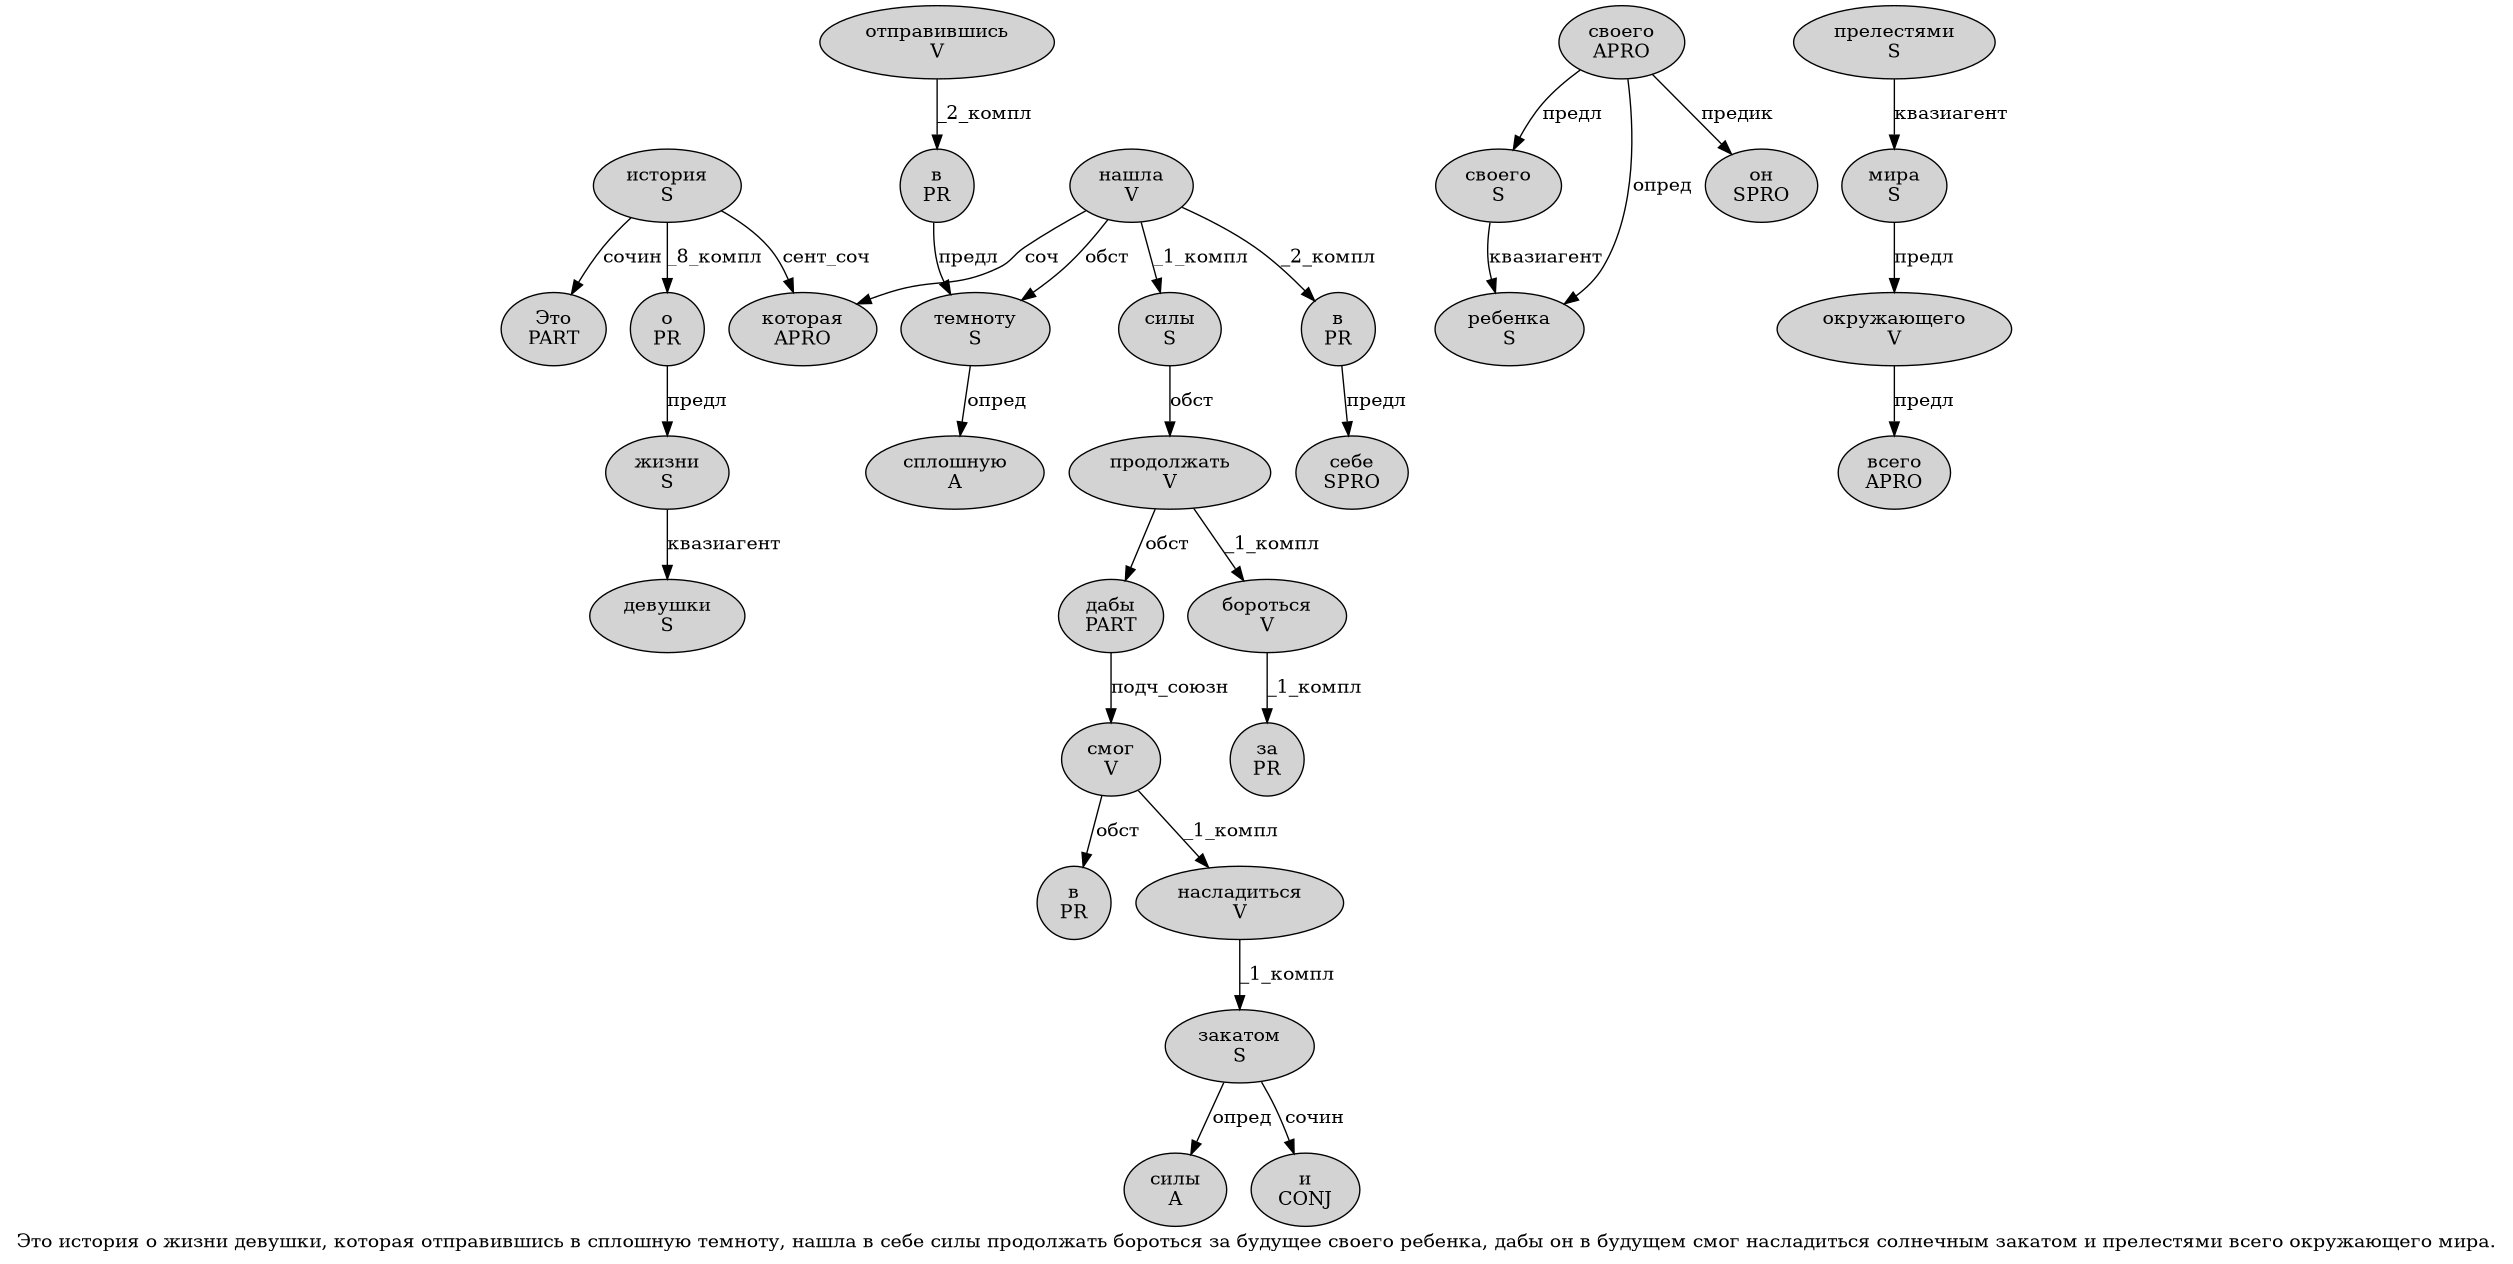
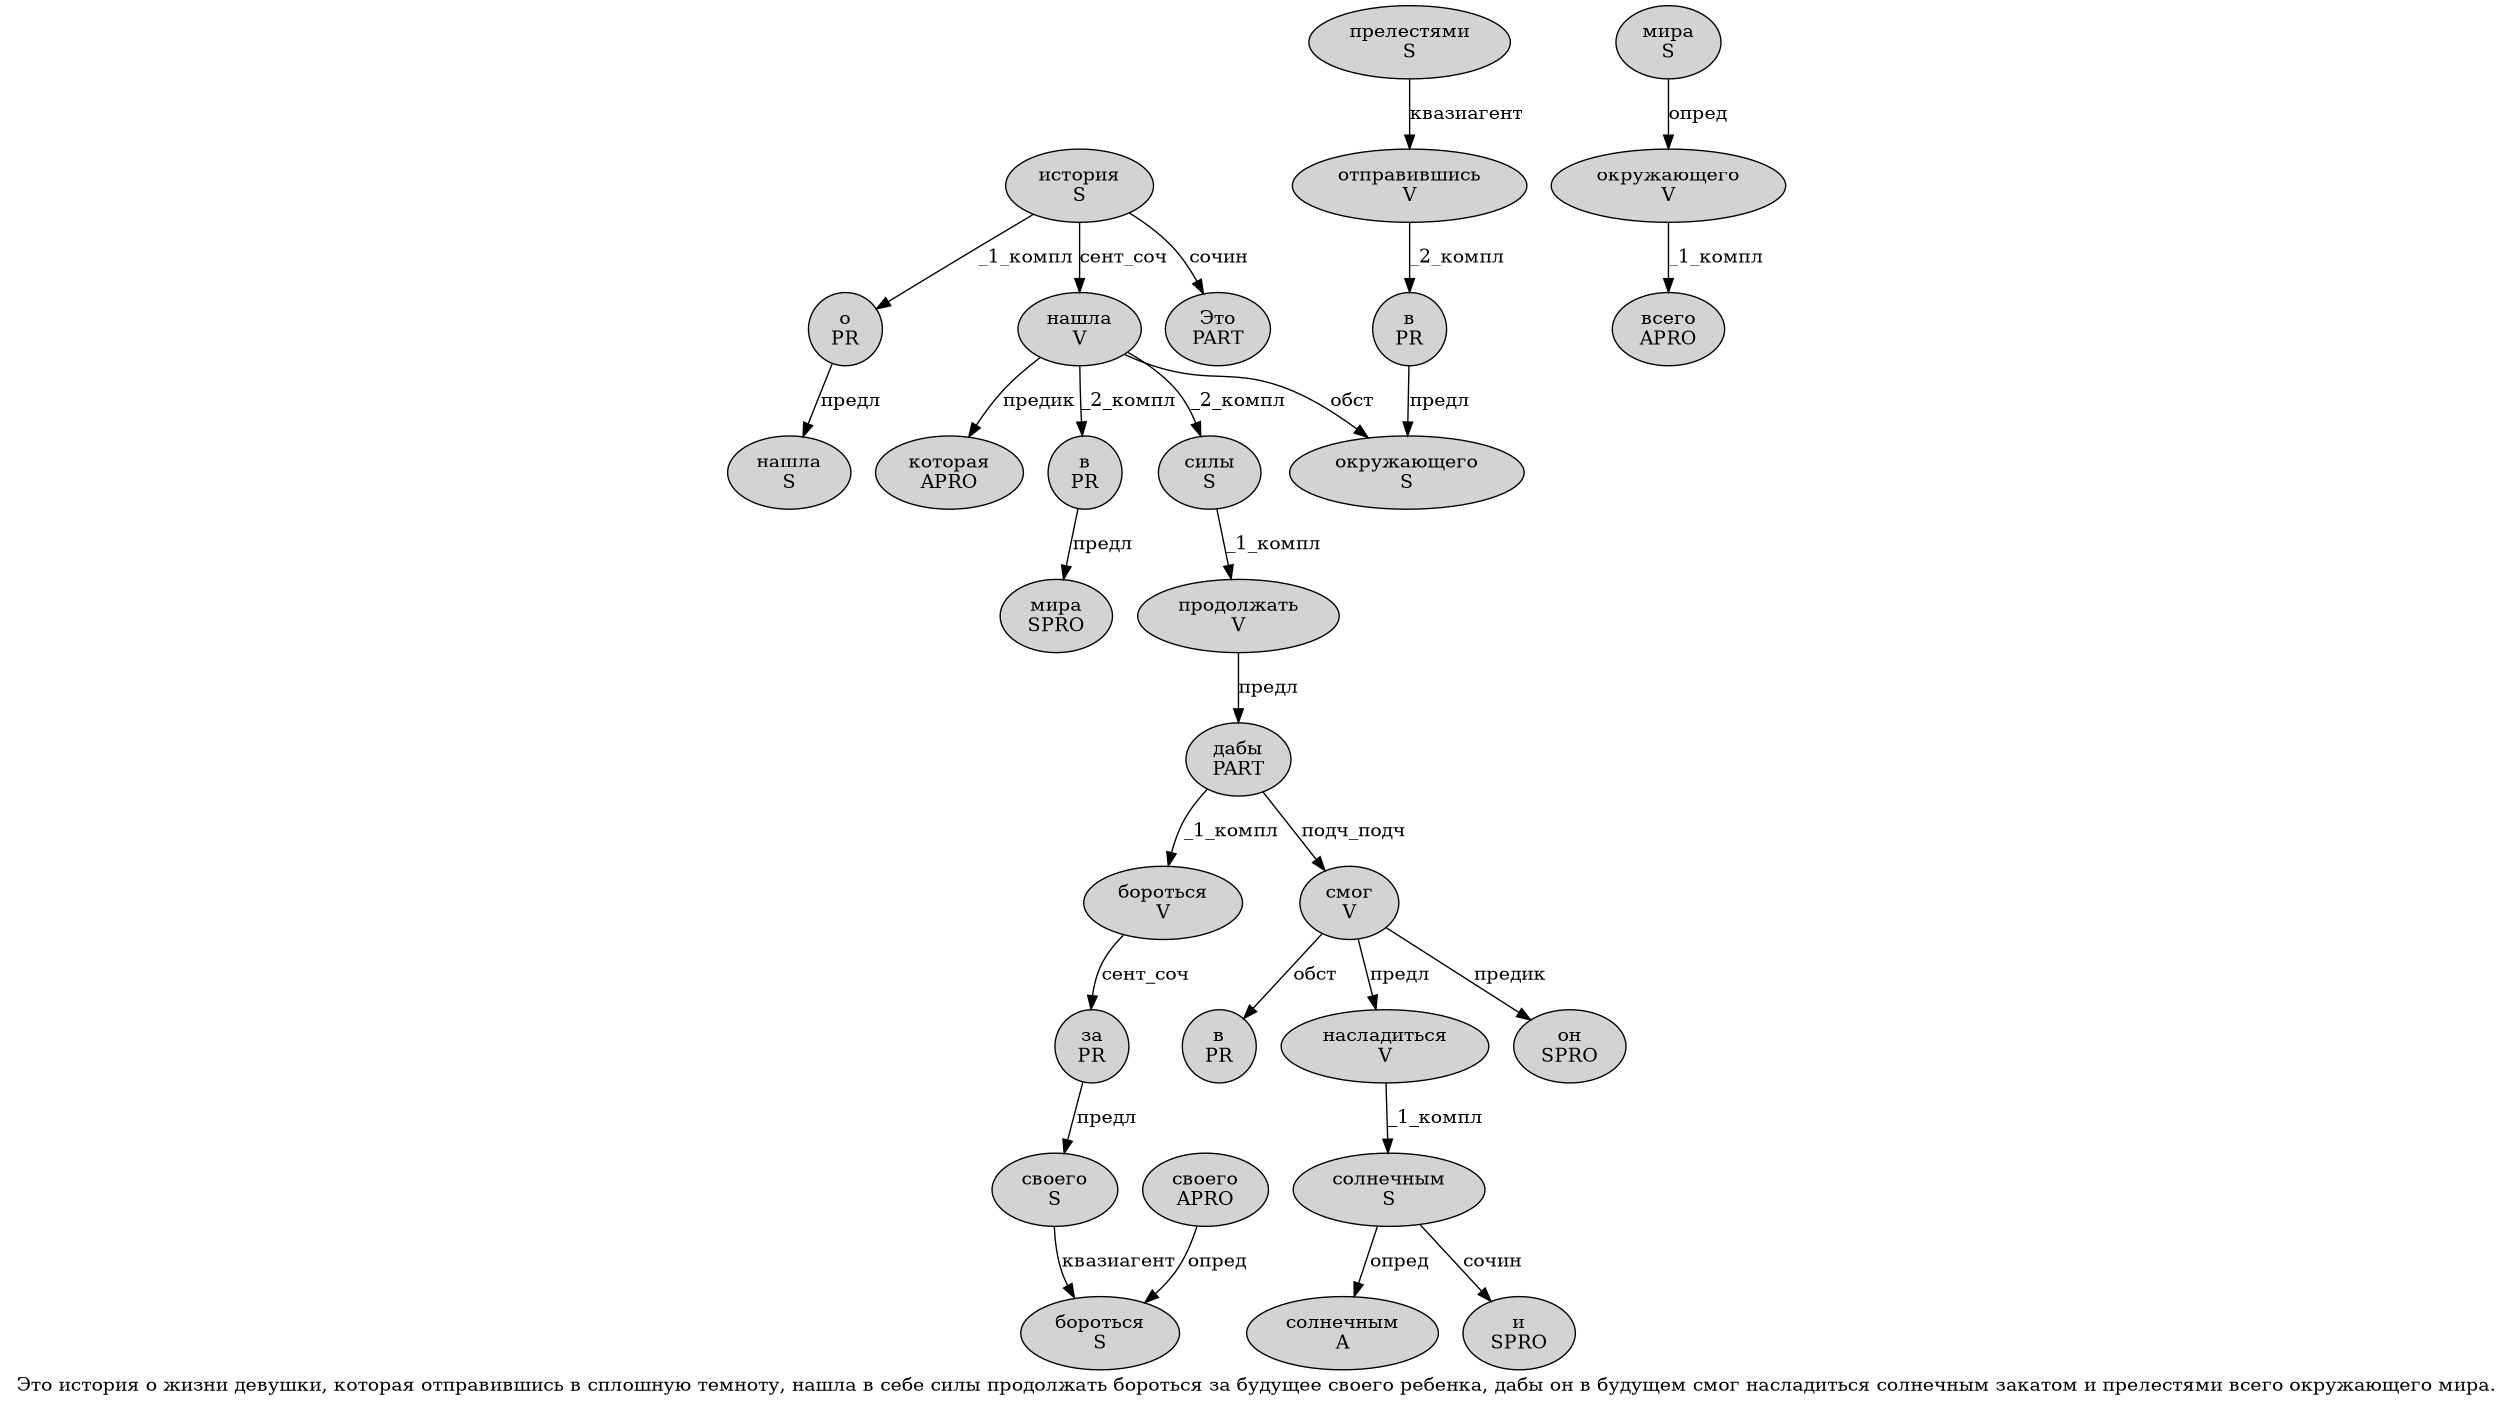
(1546, 100) -> (1075, 1111)
(1894, 107) -> (1410, 107)
(1687, 109) -> (1452, 970)
(761, 239) -> (1080, 250)
(715, 257) -> (1026, 257)
(1042, 257) -> (1039, 401)
(1201, 257) -> (1238, 401)
(1924, 257) -> (1698, 114)
(975, 329) -> (1407, 473)
(1510, 329) -> (1100, 1333)
(1192, 401) -> (1274, 544)
(1924, 401) -> (1716, 257)
(667, 473) -> (789, 473)
(955, 473) -> none
(1352, 473) -> (1056, 616)
(1215, 539) -> (1185, 818)
(1167, 544) -> (1269, 688)
(667, 616) -> none
(1170, 688) -> (1353, 831)
(1315, 688) -> (1145, 975)
(1232, 831) -> (1400, 975)
(1240, 1046) -> (1389, 1190)
(1175, 1190) -> (1343, 1333)
(1306, 1190) -> (1519, 1333)
